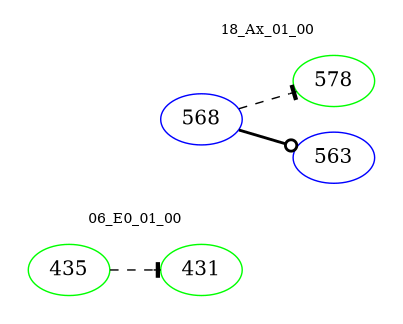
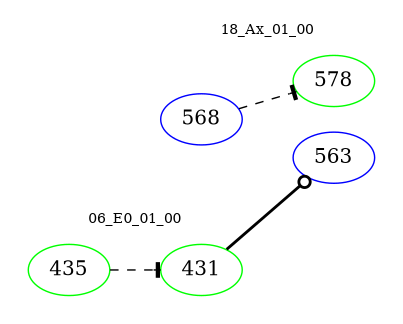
(262, 137) -> (263, 218)
